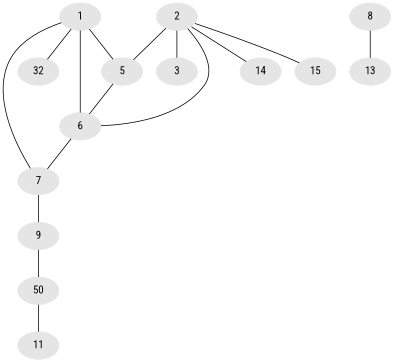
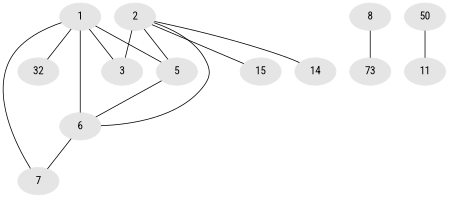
none -> (101, 44)
(370, 72) -> (370, 72)
(38, 236) -> none
